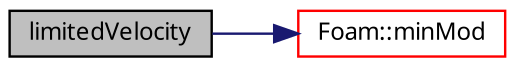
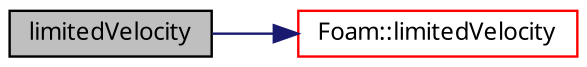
(402, 34) -> (438, 34)
